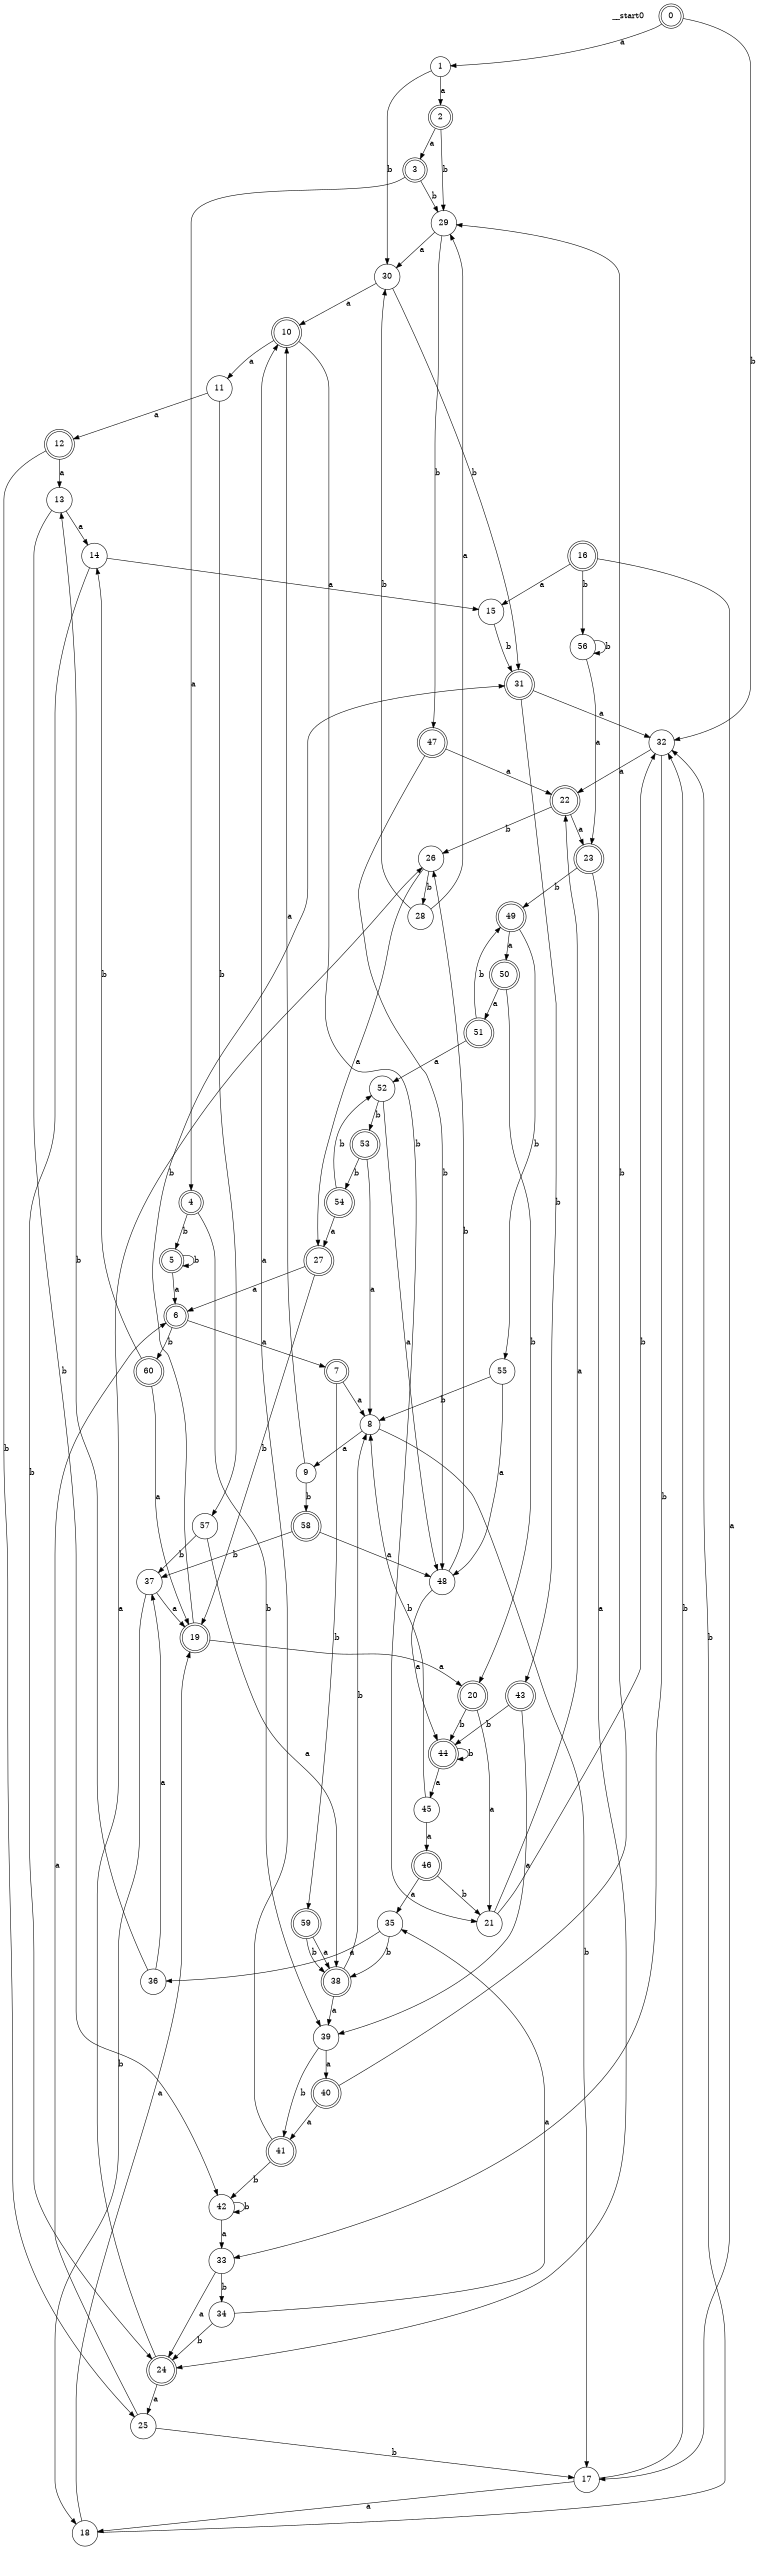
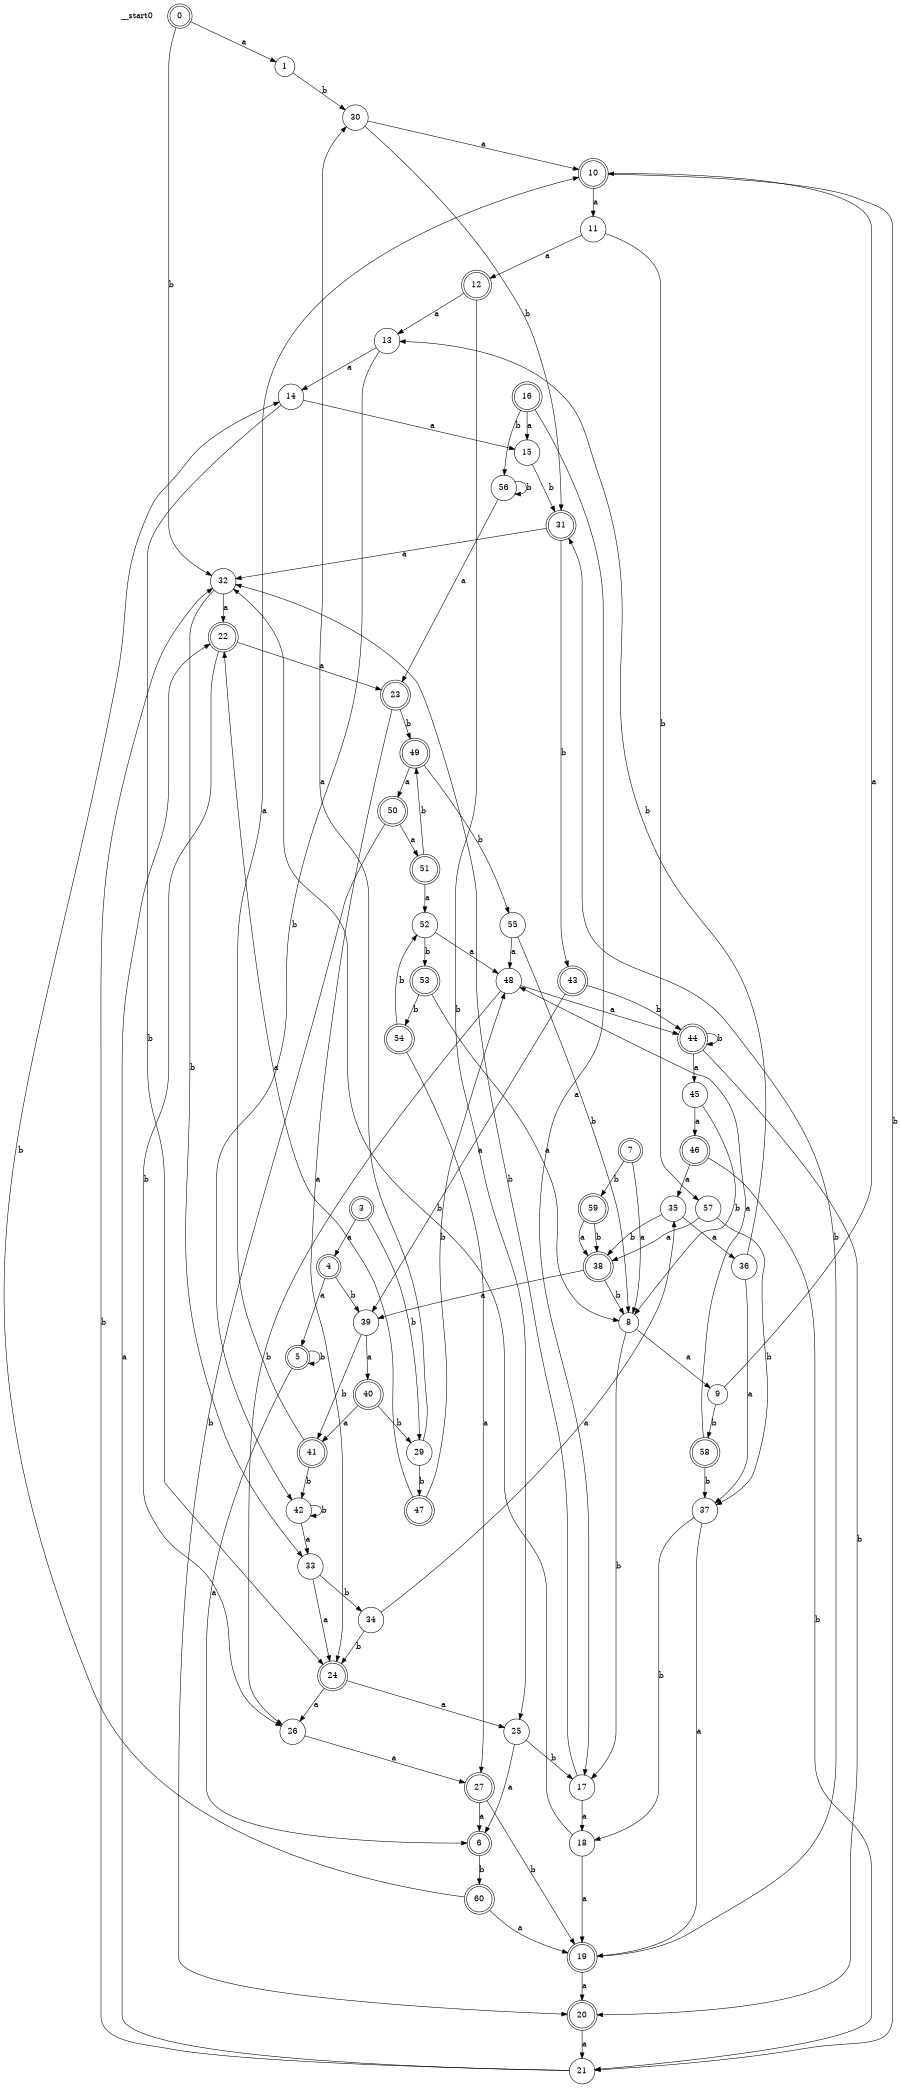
(441, 117) -> none
(421, 917) -> none
(186, 1232) -> (322, 1296)
(254, 1343) -> none
(459, 1722) -> (857, 1610)
